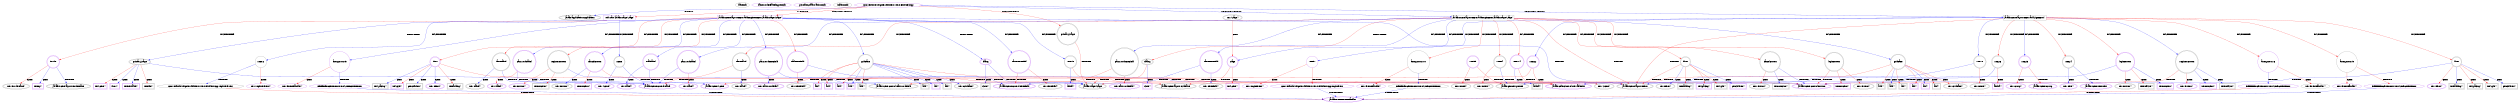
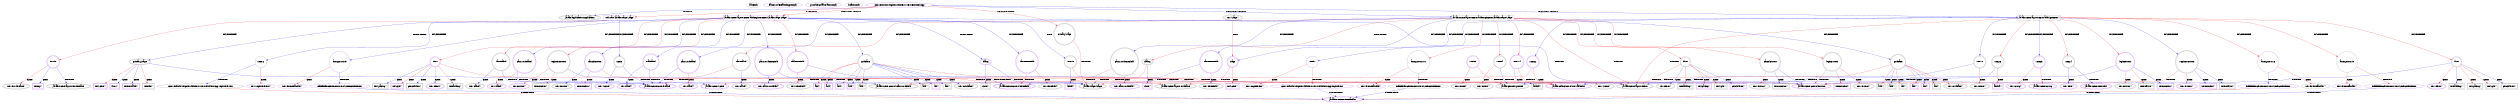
(1049, 34) -> (1050, 34)
(999, 80) -> (1002, 80)
